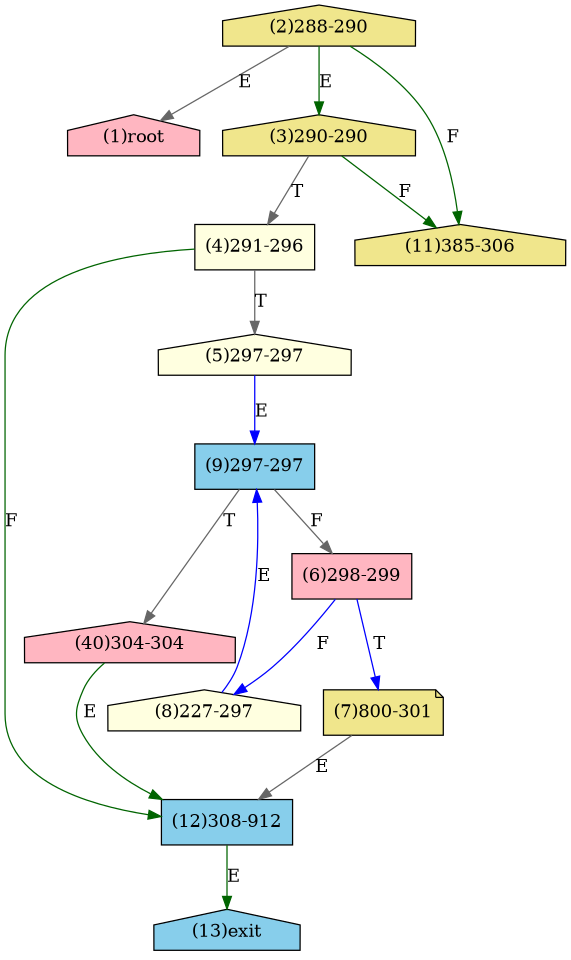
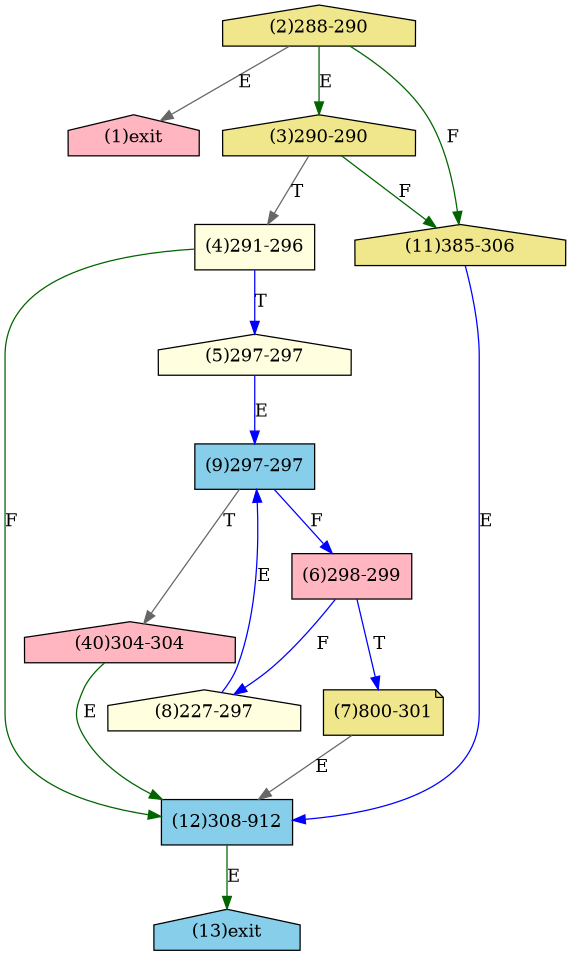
(134, 137) -> (134, 137)
(255, 296) -> (255, 296)
(299, 517) -> (299, 517)
none -> (479, 600)
